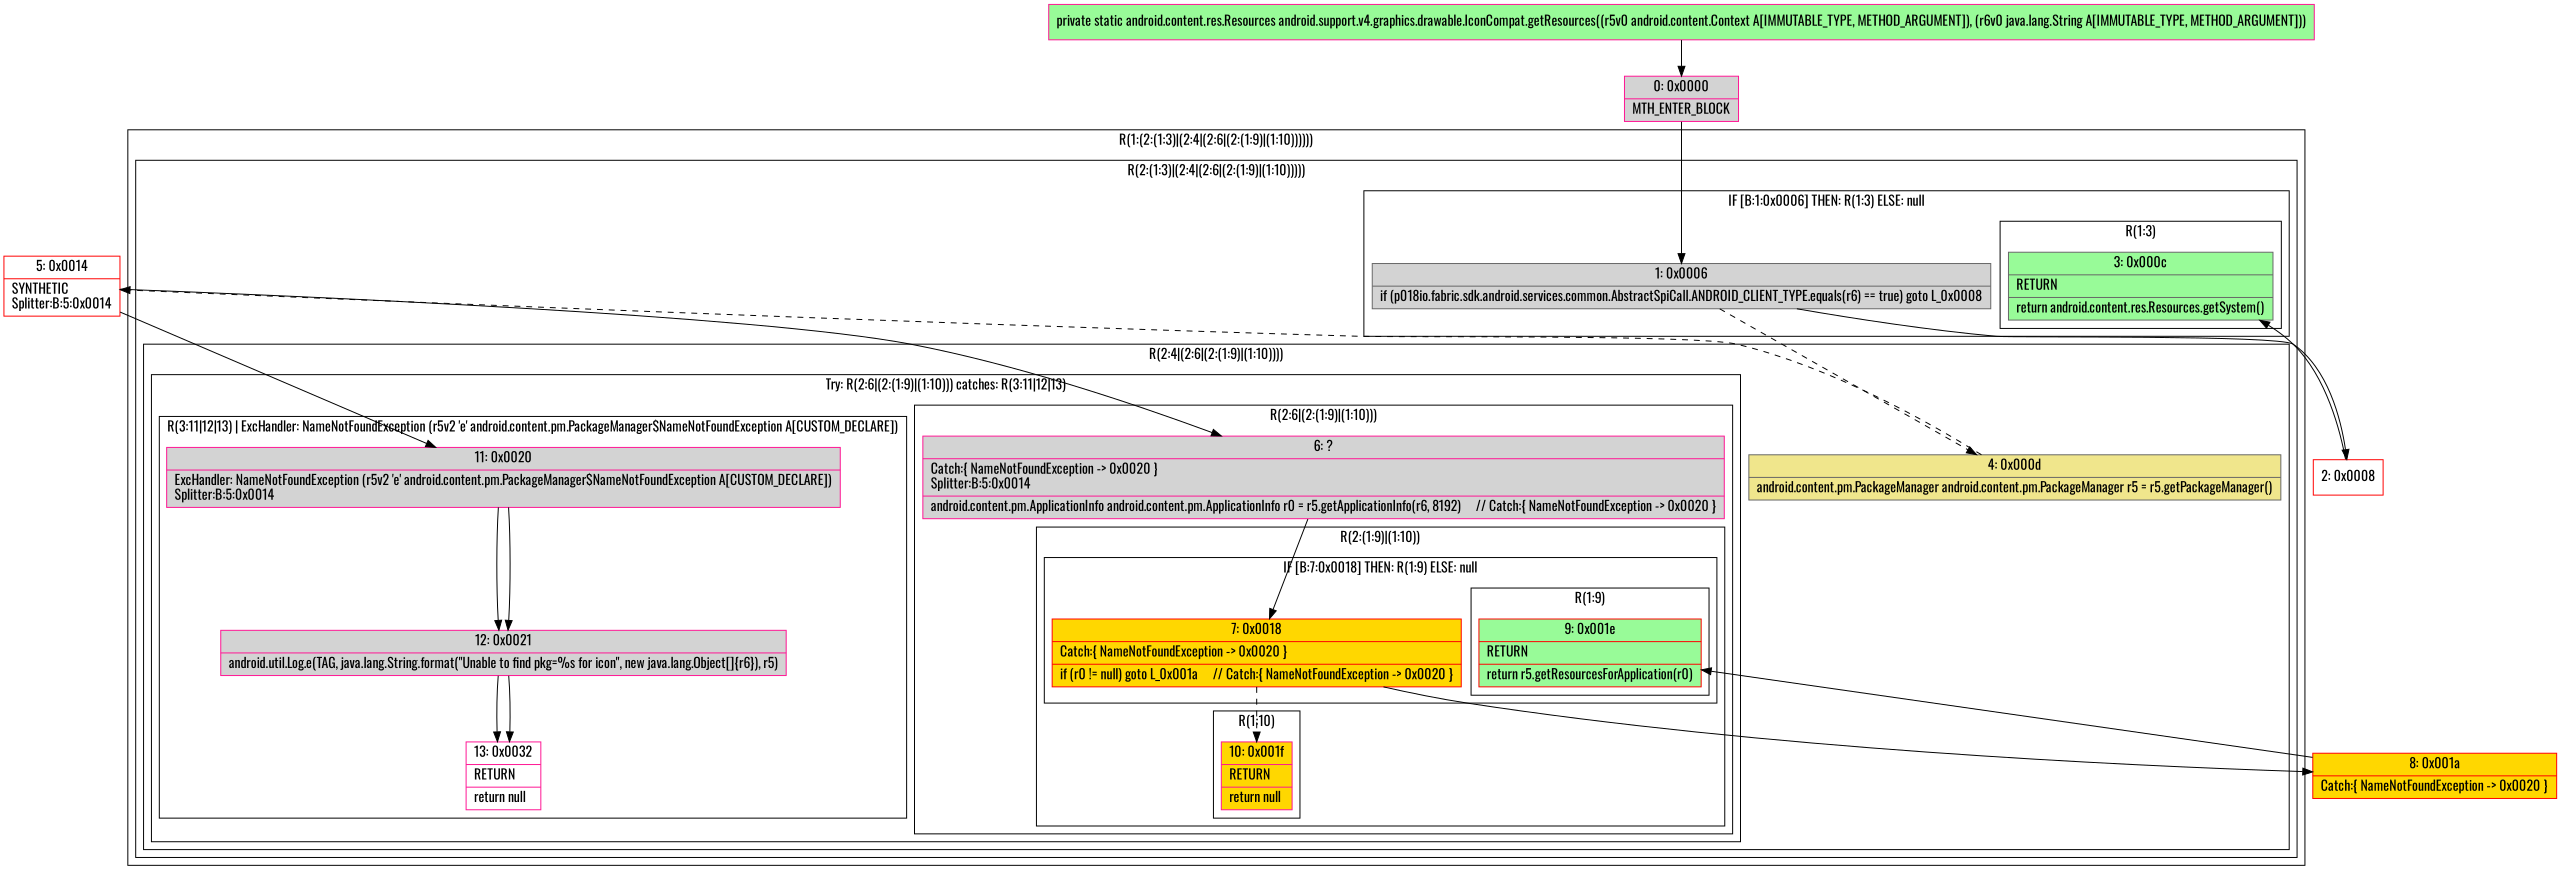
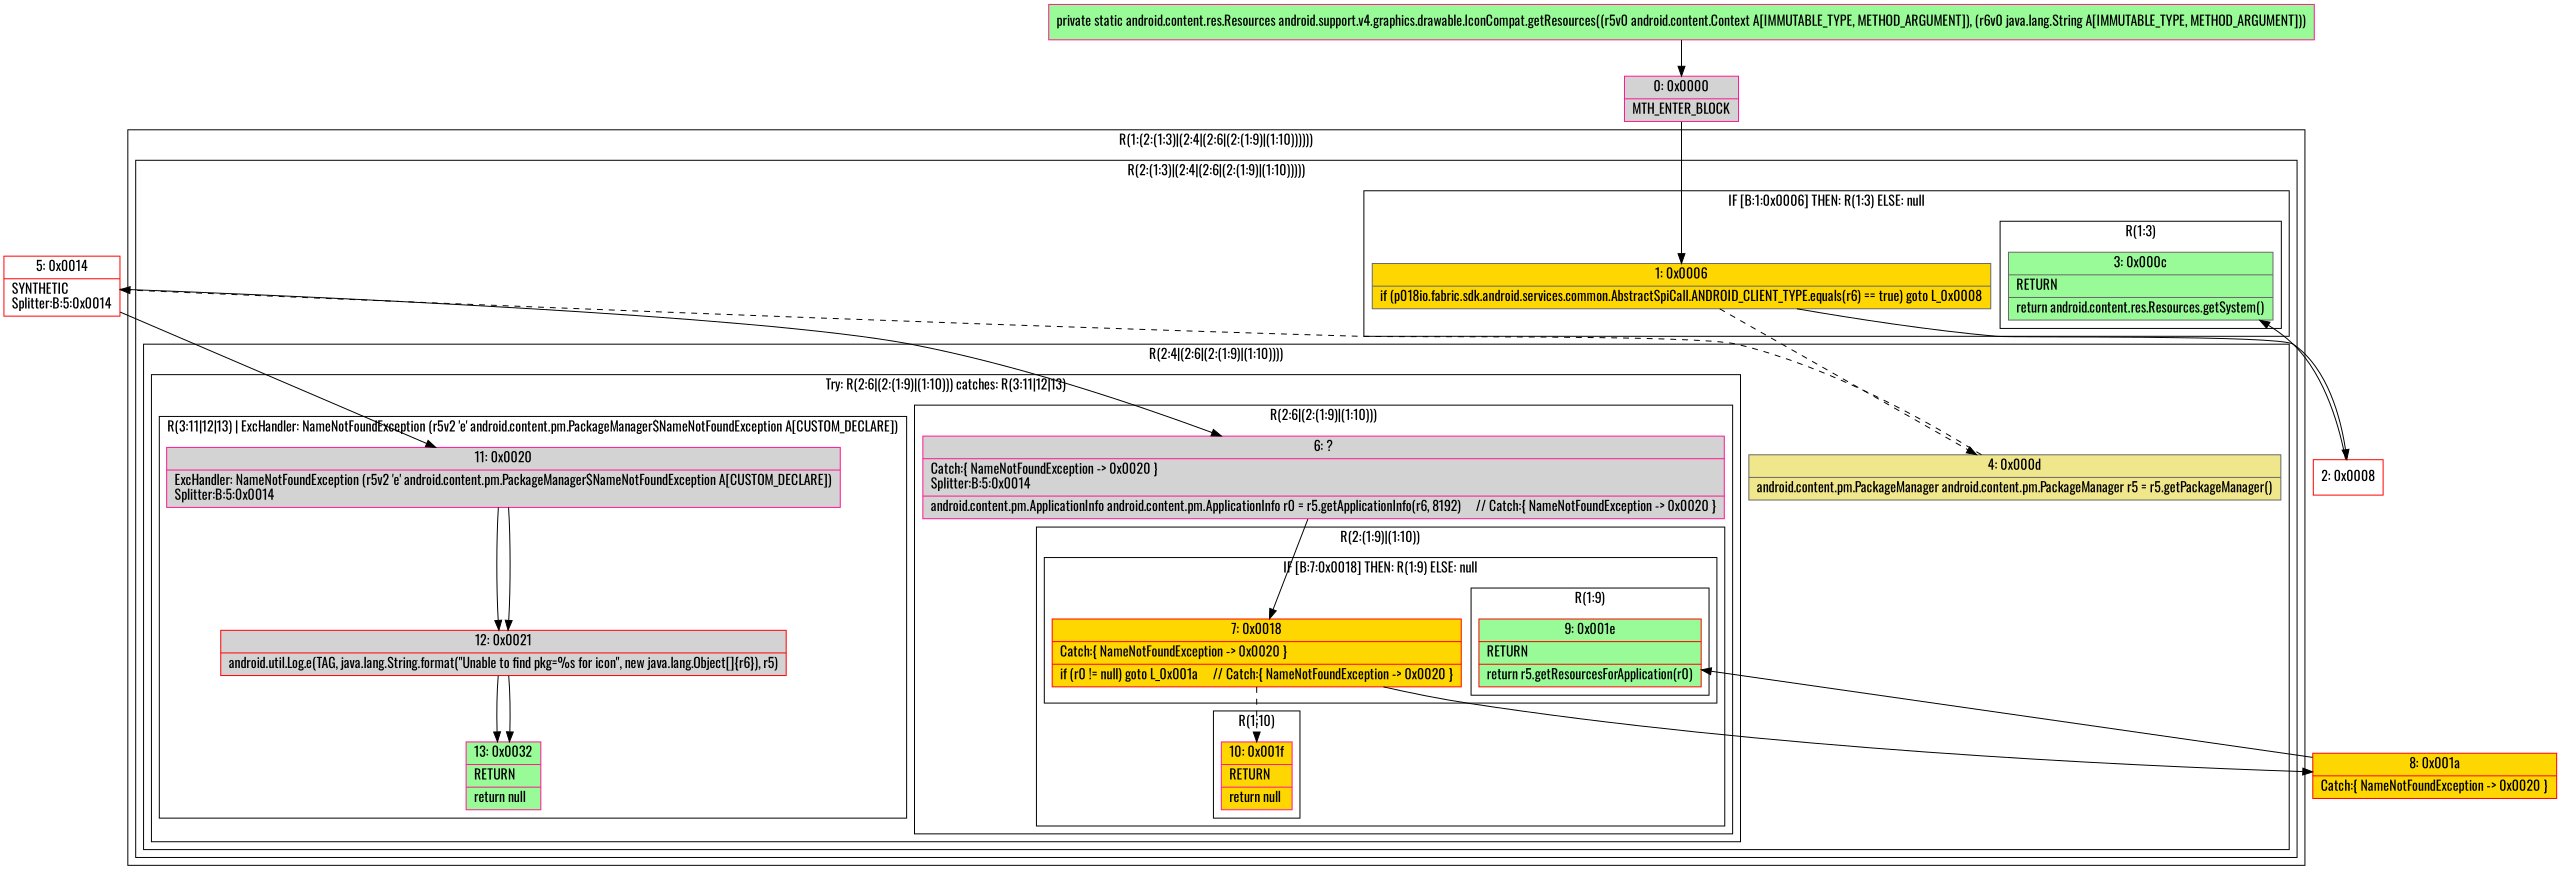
(1682, 286) -> (1682, 286)
(503, 653) -> (503, 653)
(503, 776) -> (503, 776)
